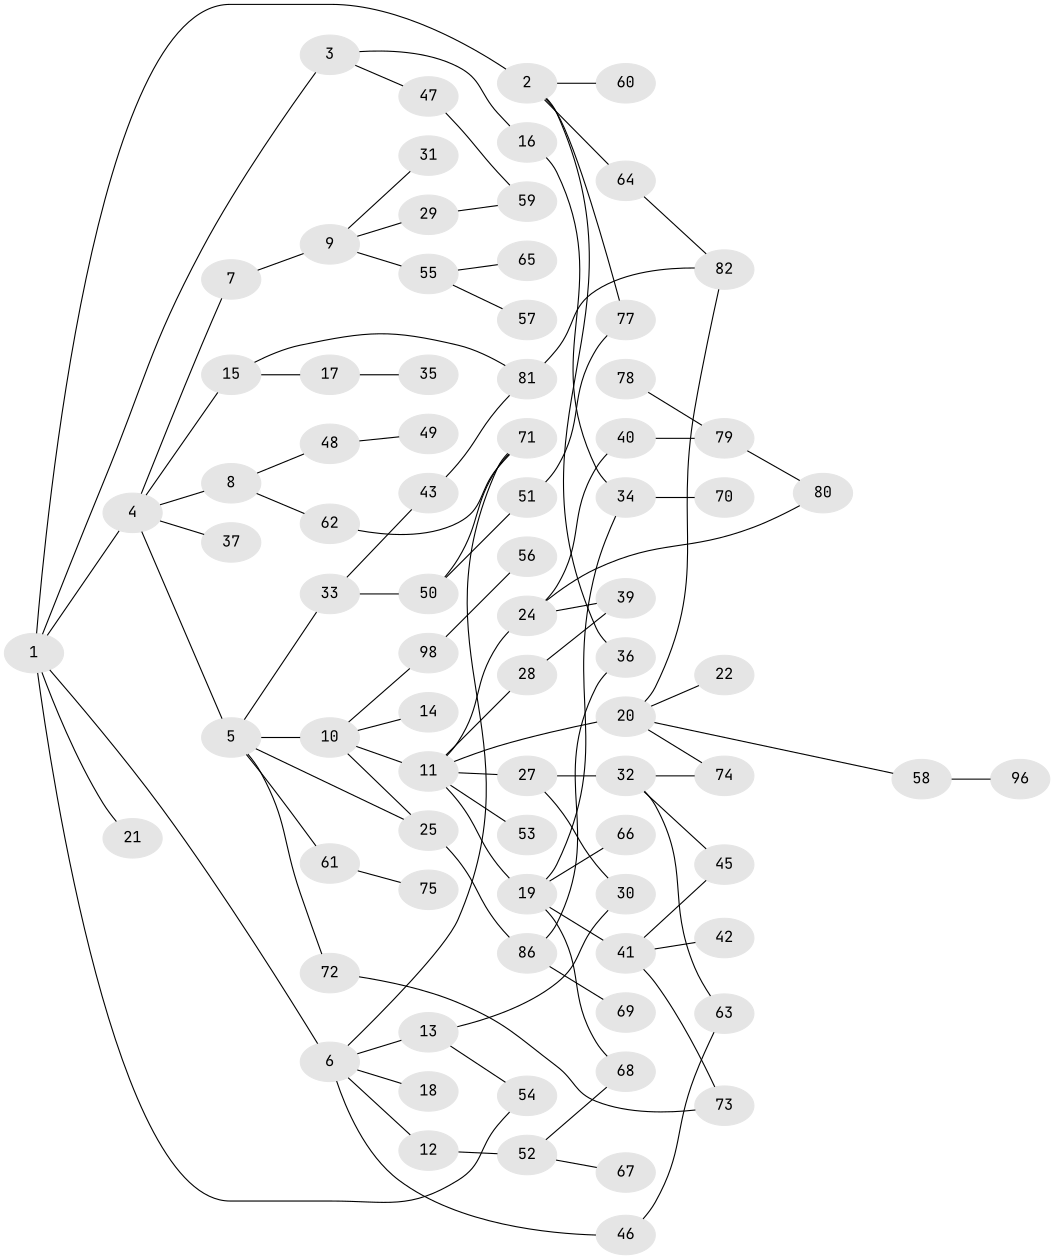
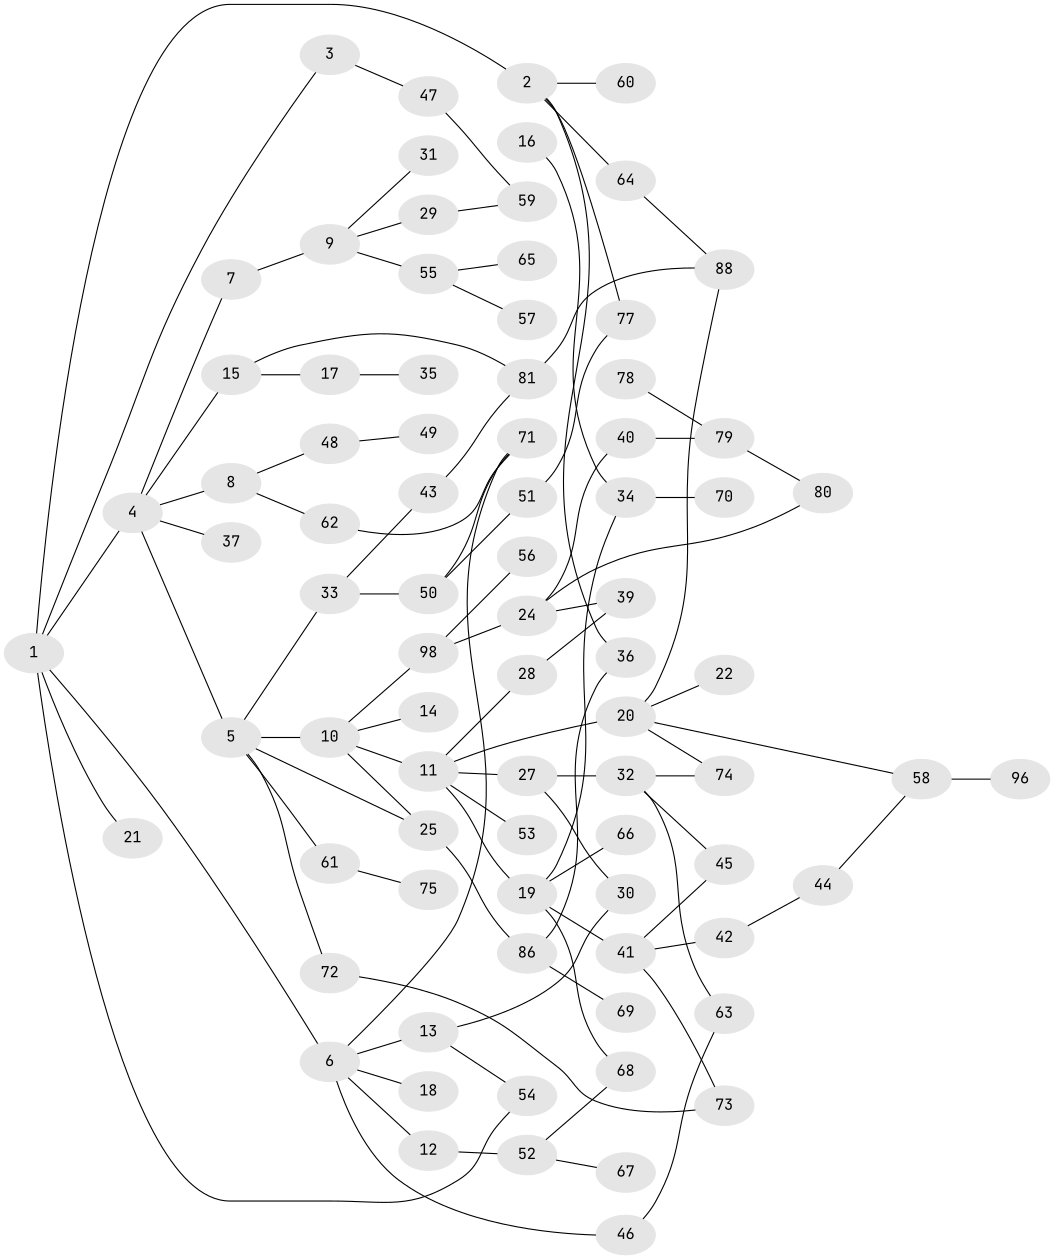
(448, 63) -> none
(724, 270) -> (724, 270)
(481, 680) -> (478, 635)
none -> (823, 885)
